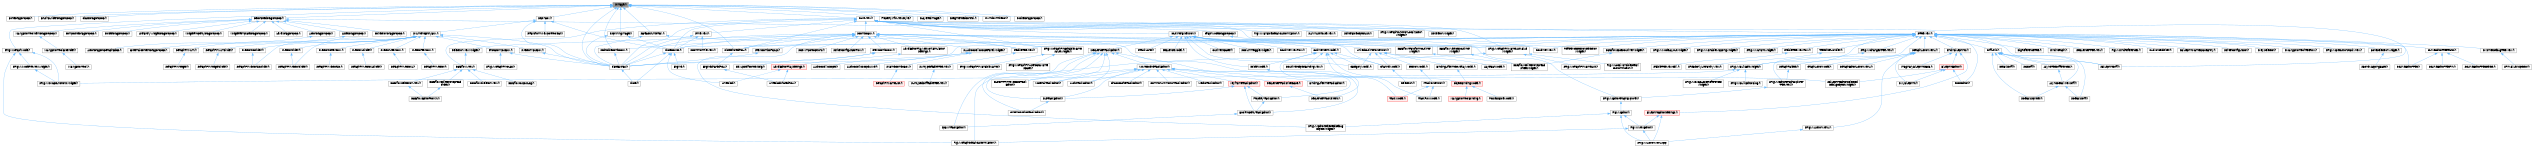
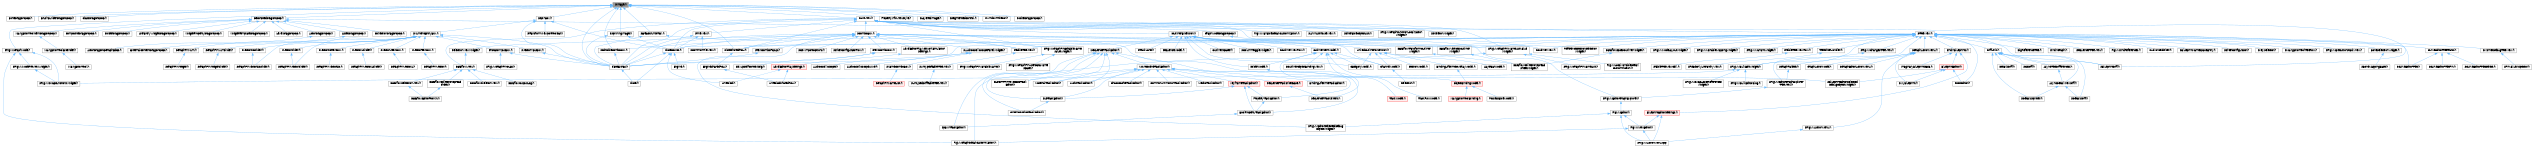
(1434, 84) -> none
